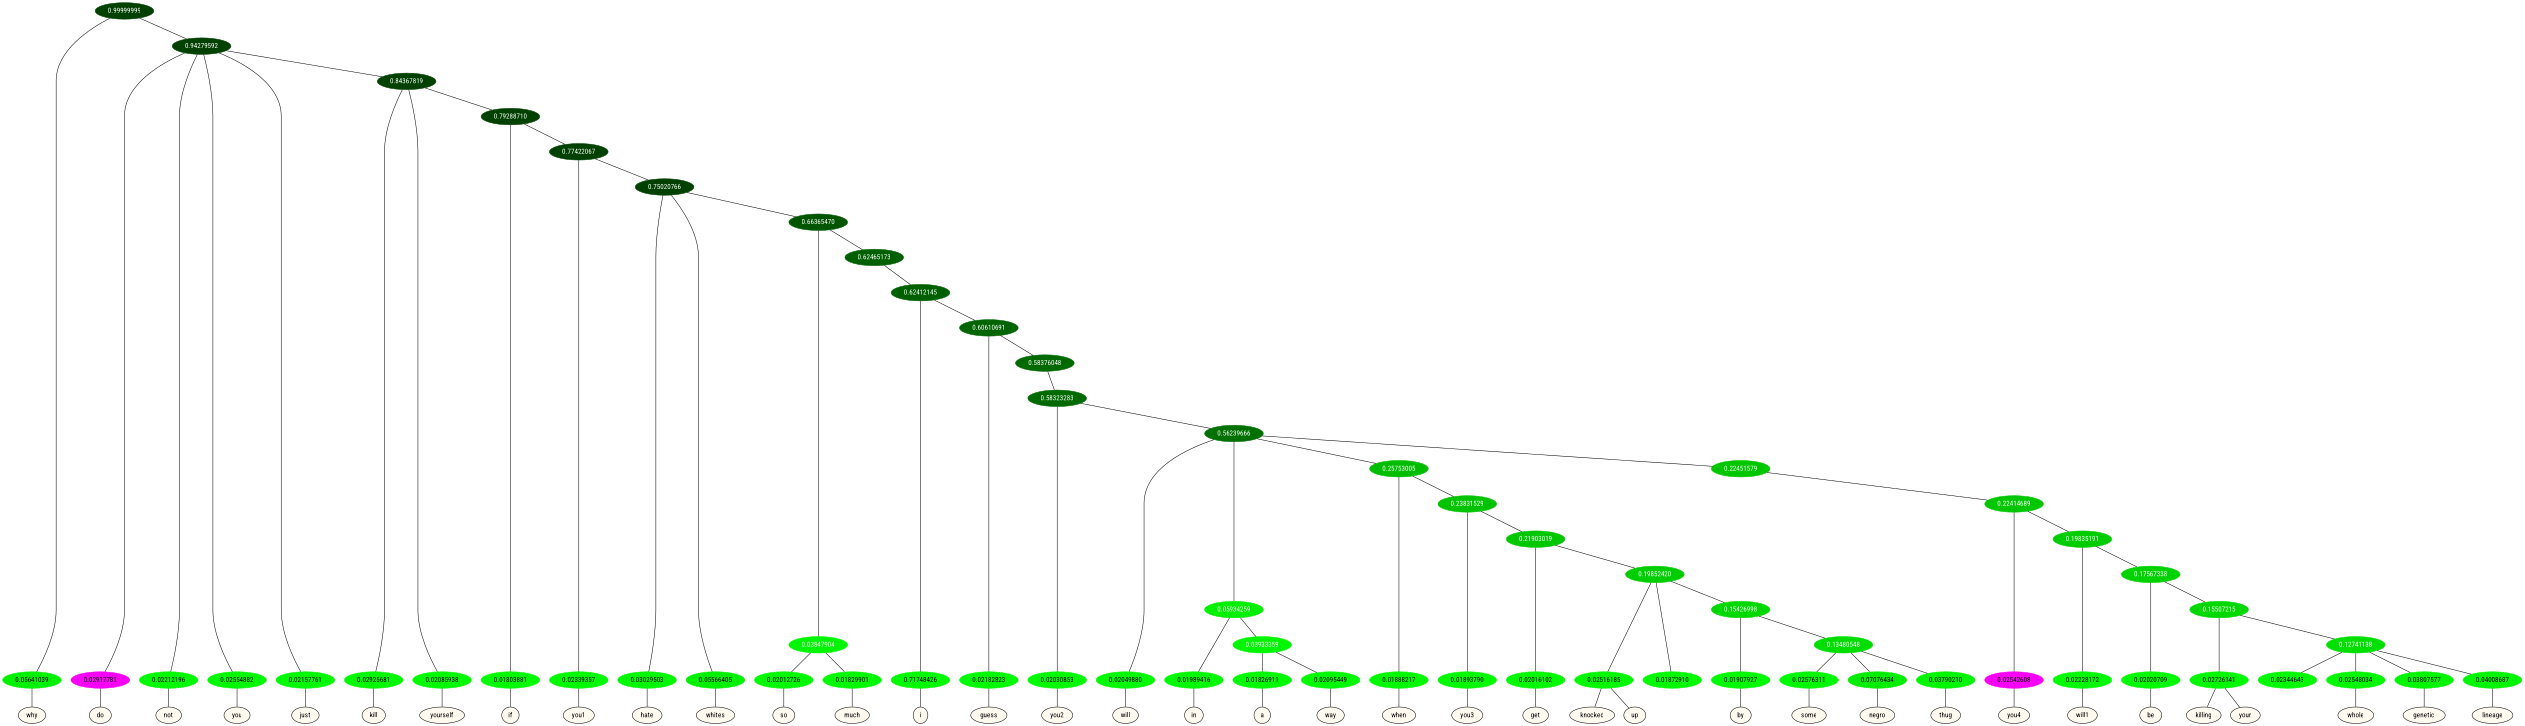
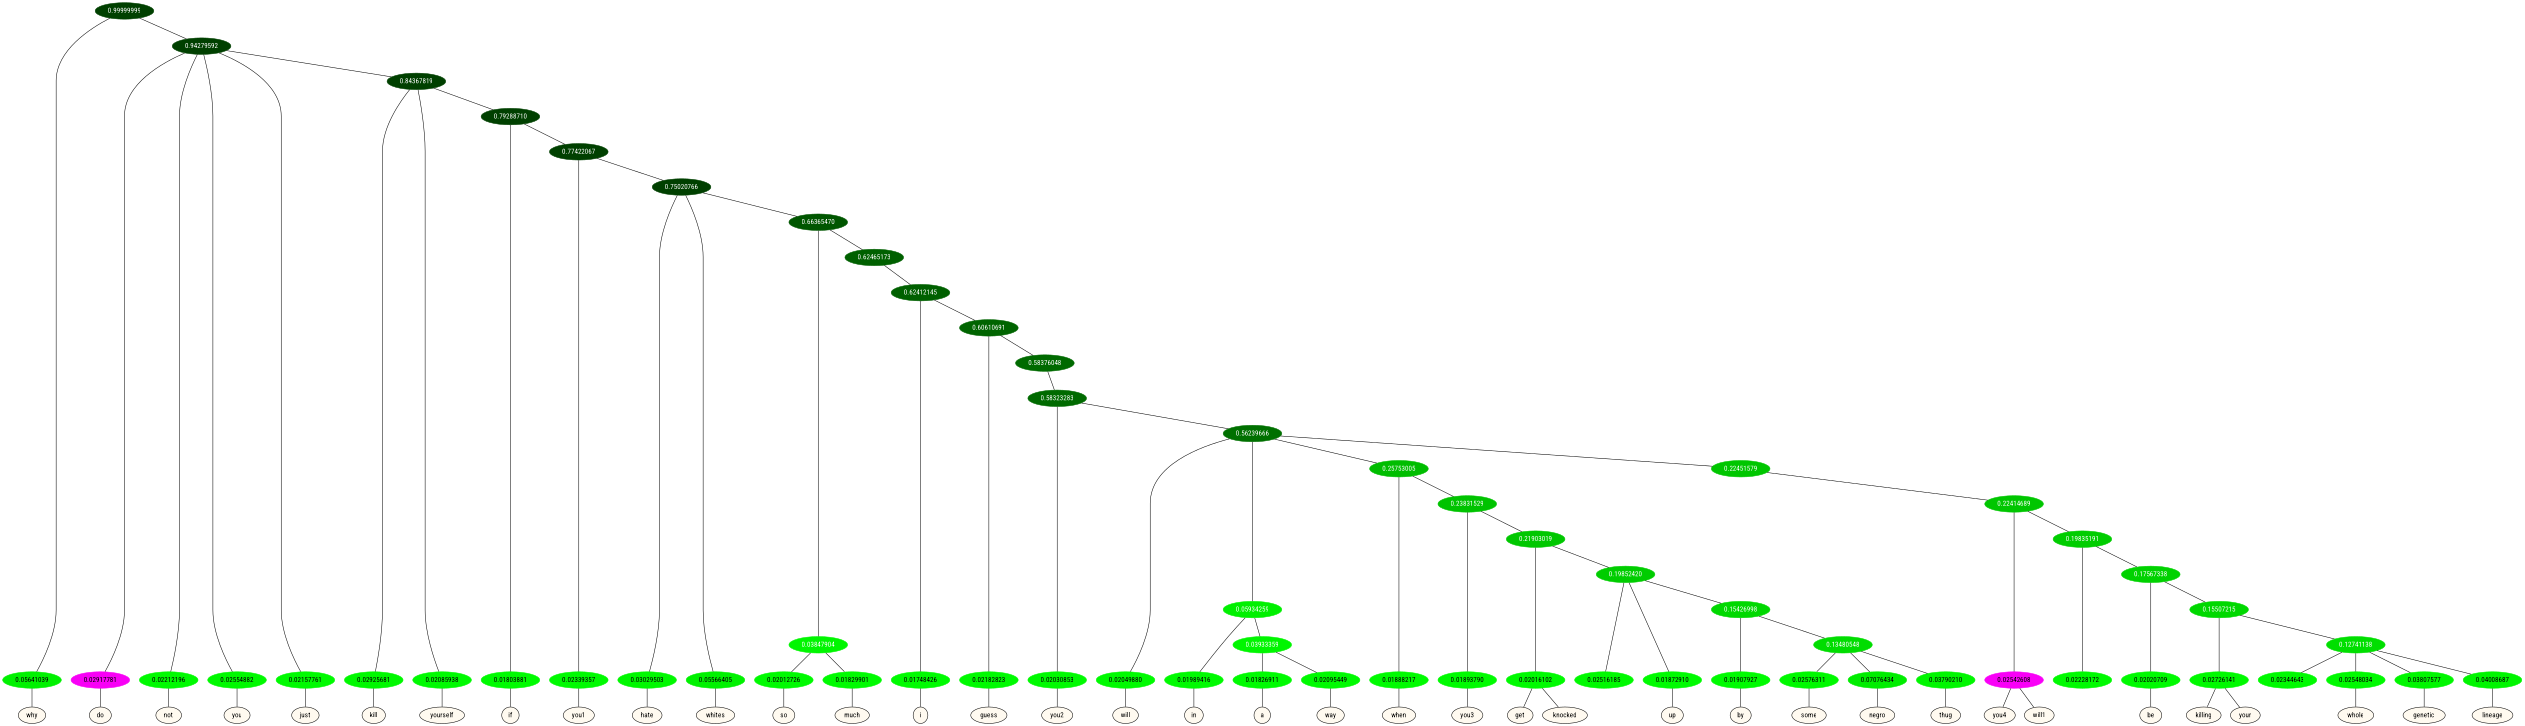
(921, 680) -> (921, 680)
(1598, 698) -> (1550, 698)
(1620, 698) -> (1672, 698)
(2082, 698) -> (2027, 698)
